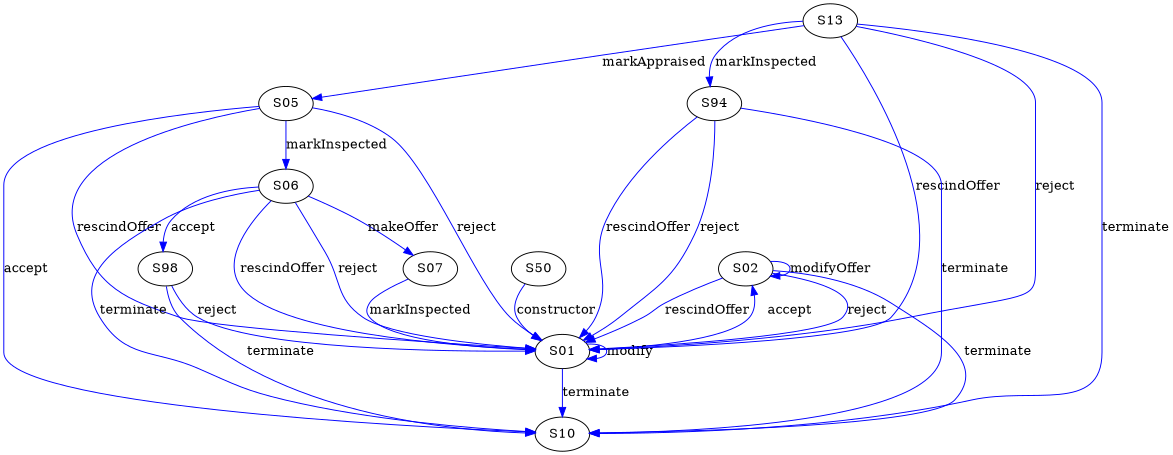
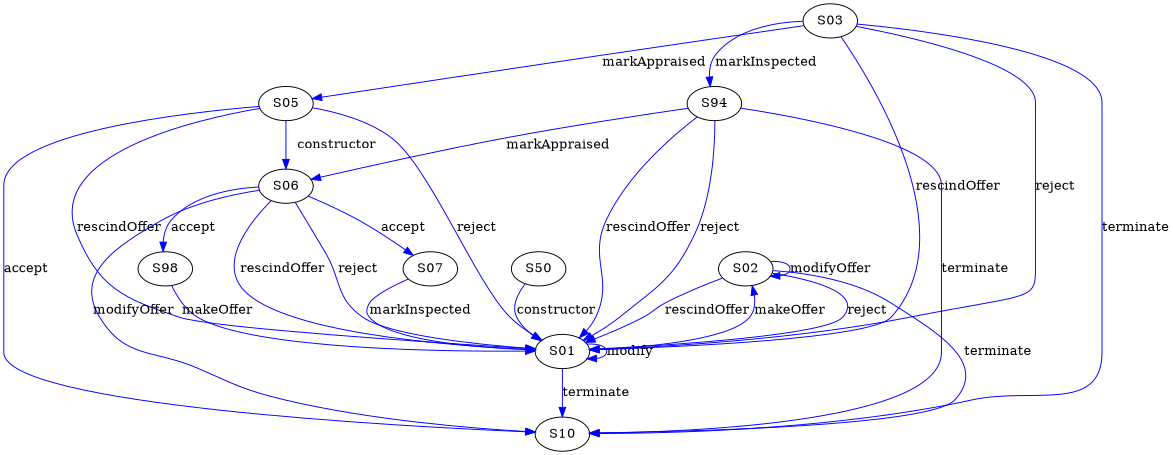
(830, 21) -> (830, 21)
none -> (503, 138)
(337, 145) -> (337, 145)
(403, 228) -> (403, 228)
(133, 310) -> (133, 310)
(218, 310) -> (218, 310)
(790, 310) -> (790, 310)
(325, 400) -> none
